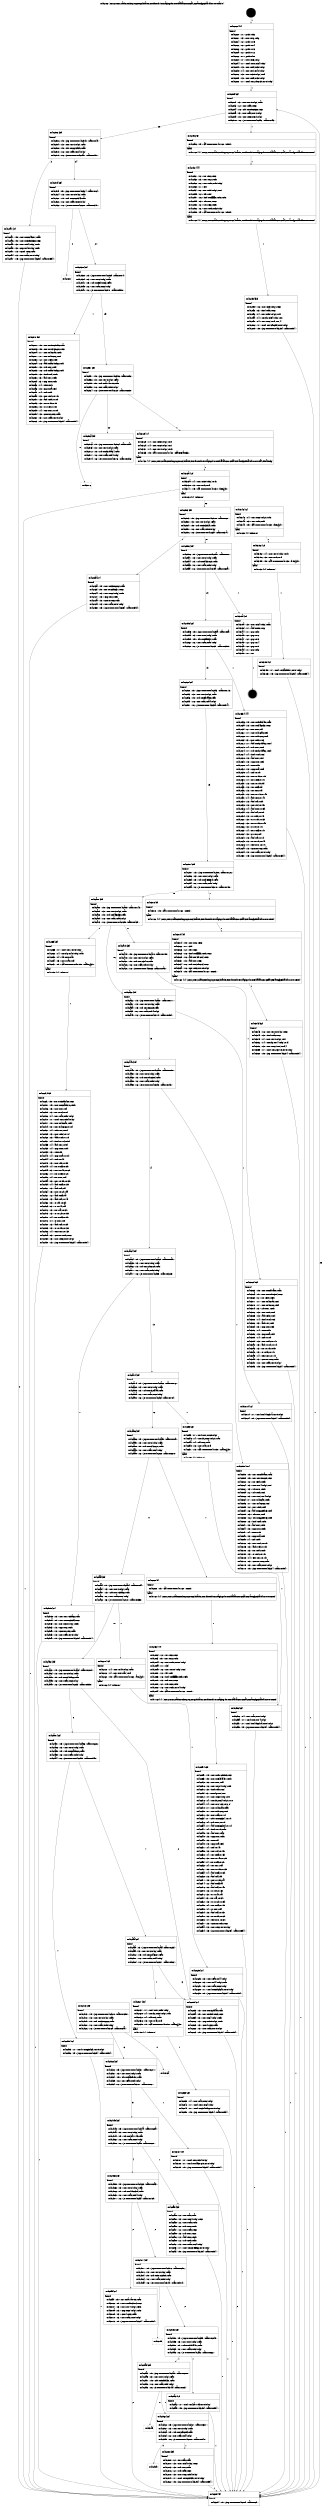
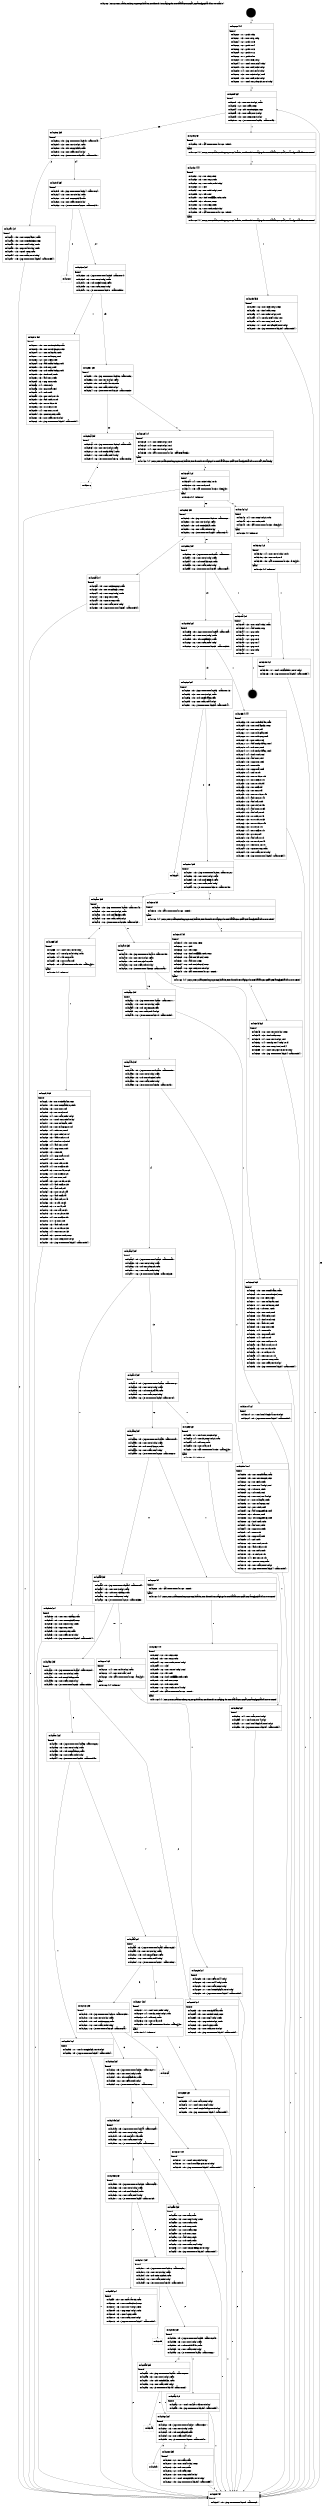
(78, 436) -> (94, 472)
none -> (231, 503)
none -> (174, 876)
(106, 961) -> (146, 980)
(220, 1849) -> none
(170, 1984) -> (128, 1984)
